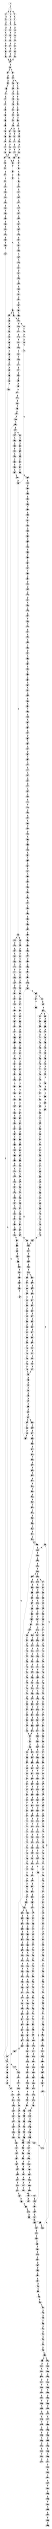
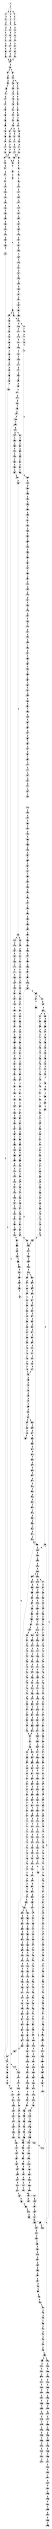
(27, 802) -> none
